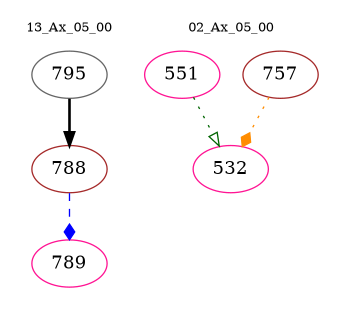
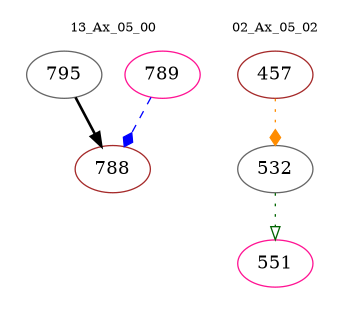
(231, 28) -> (275, 28)
(281, 75) -> (275, 75)
(203, 116) -> (275, 210)
(231, 169) -> (275, 169)
(69, 209) -> (141, 115)
